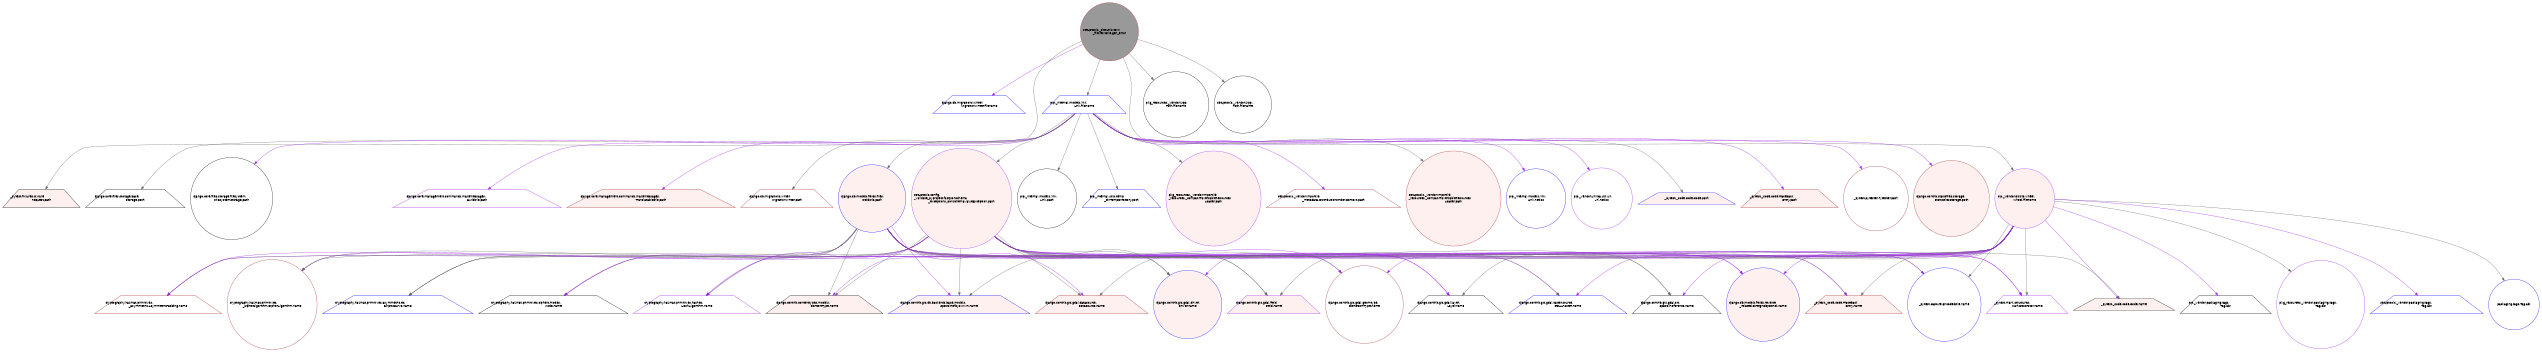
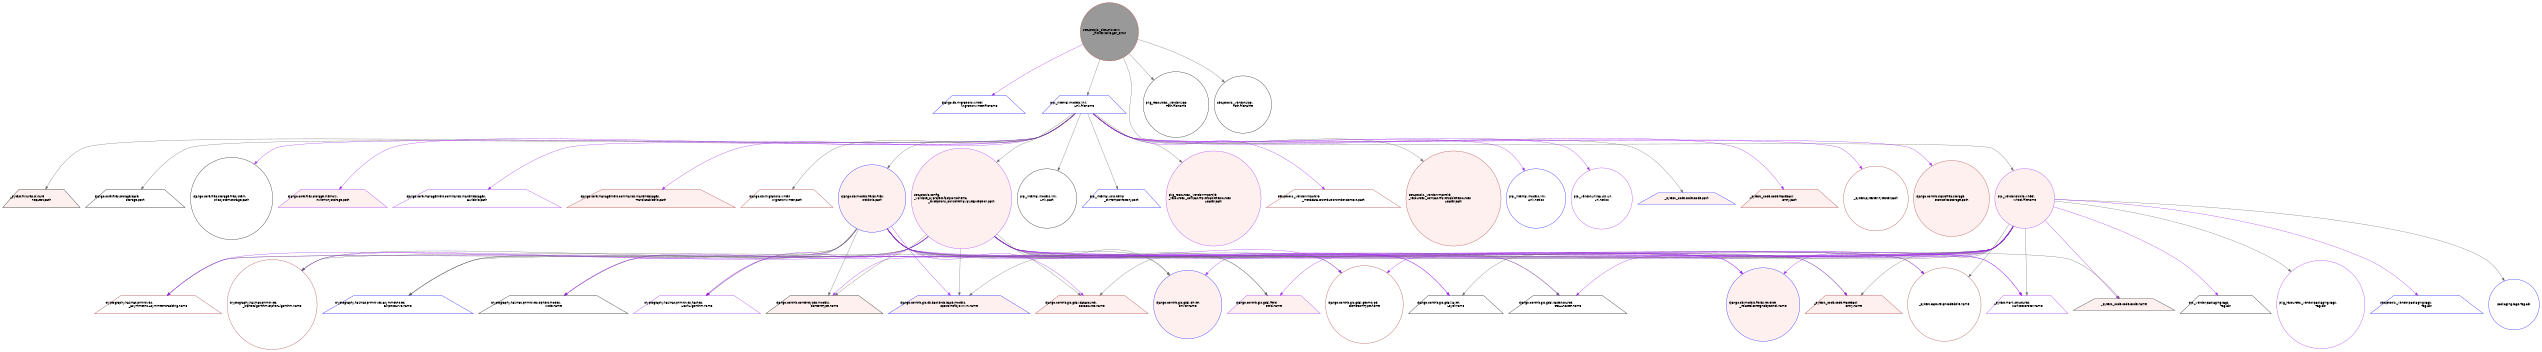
(562, 145) -> (398, 139)
none -> (333, 199)
(1647, 256) -> (1647, 256)
(1568, 305) -> (1568, 305)
(1677, 305) -> none
(1944, 305) -> (1944, 305)
